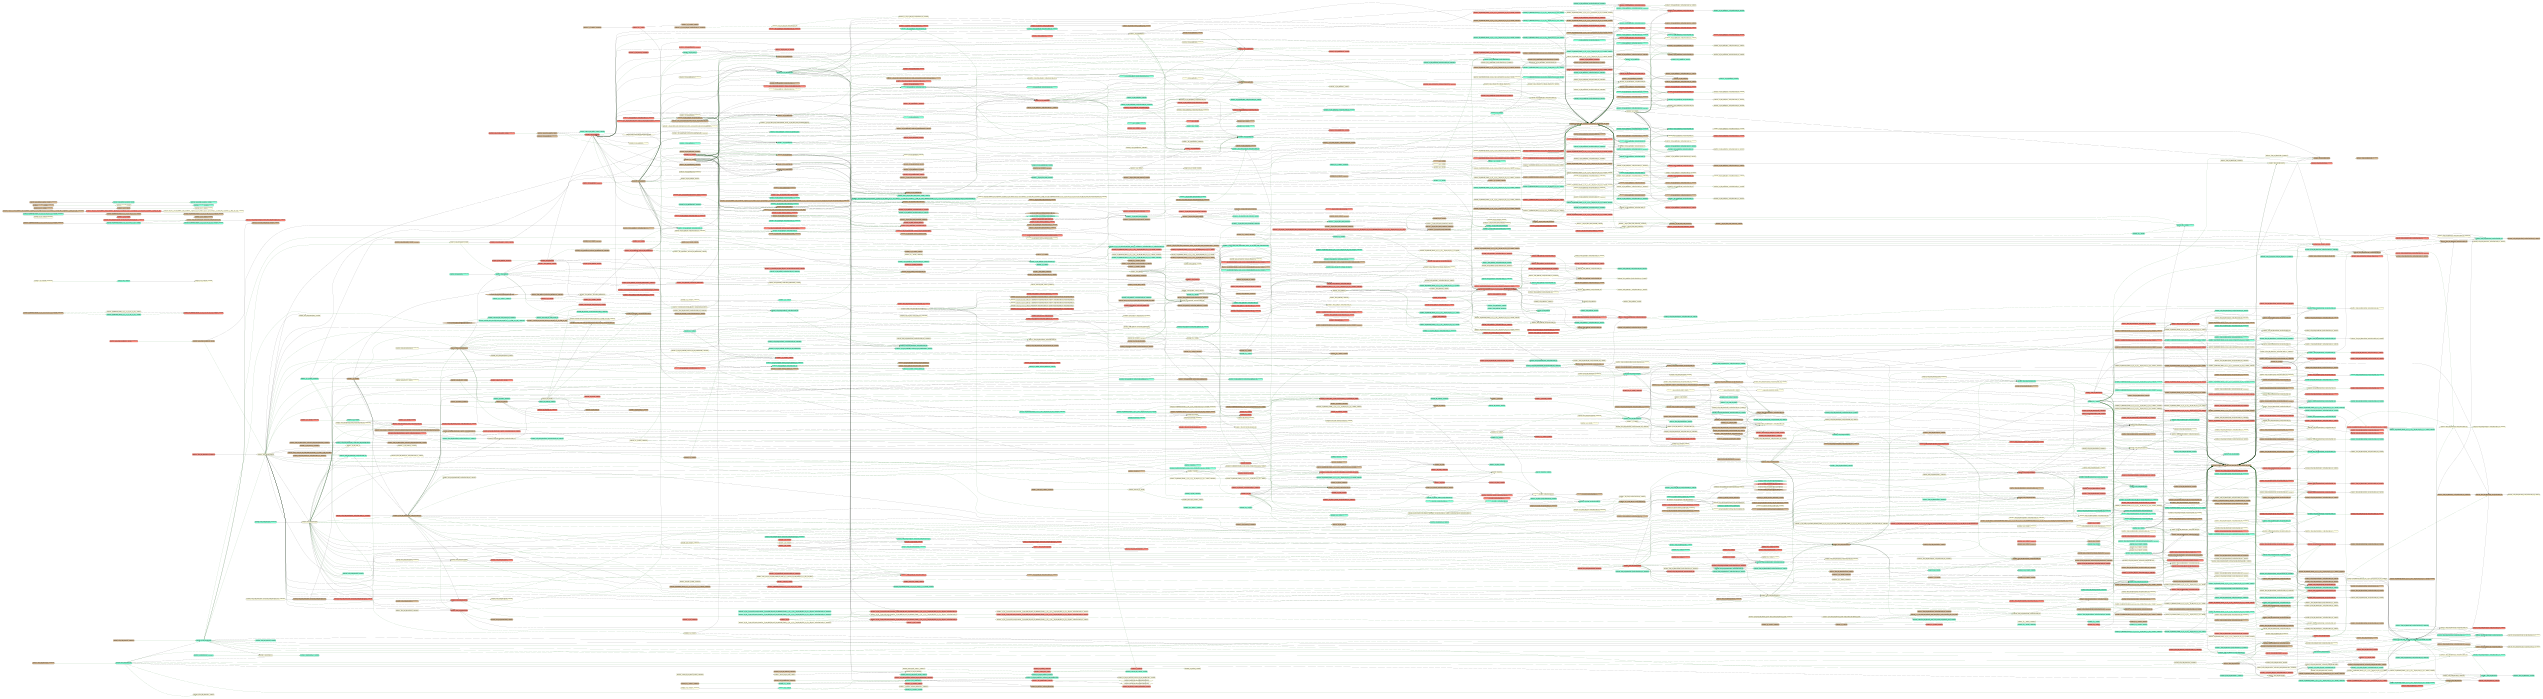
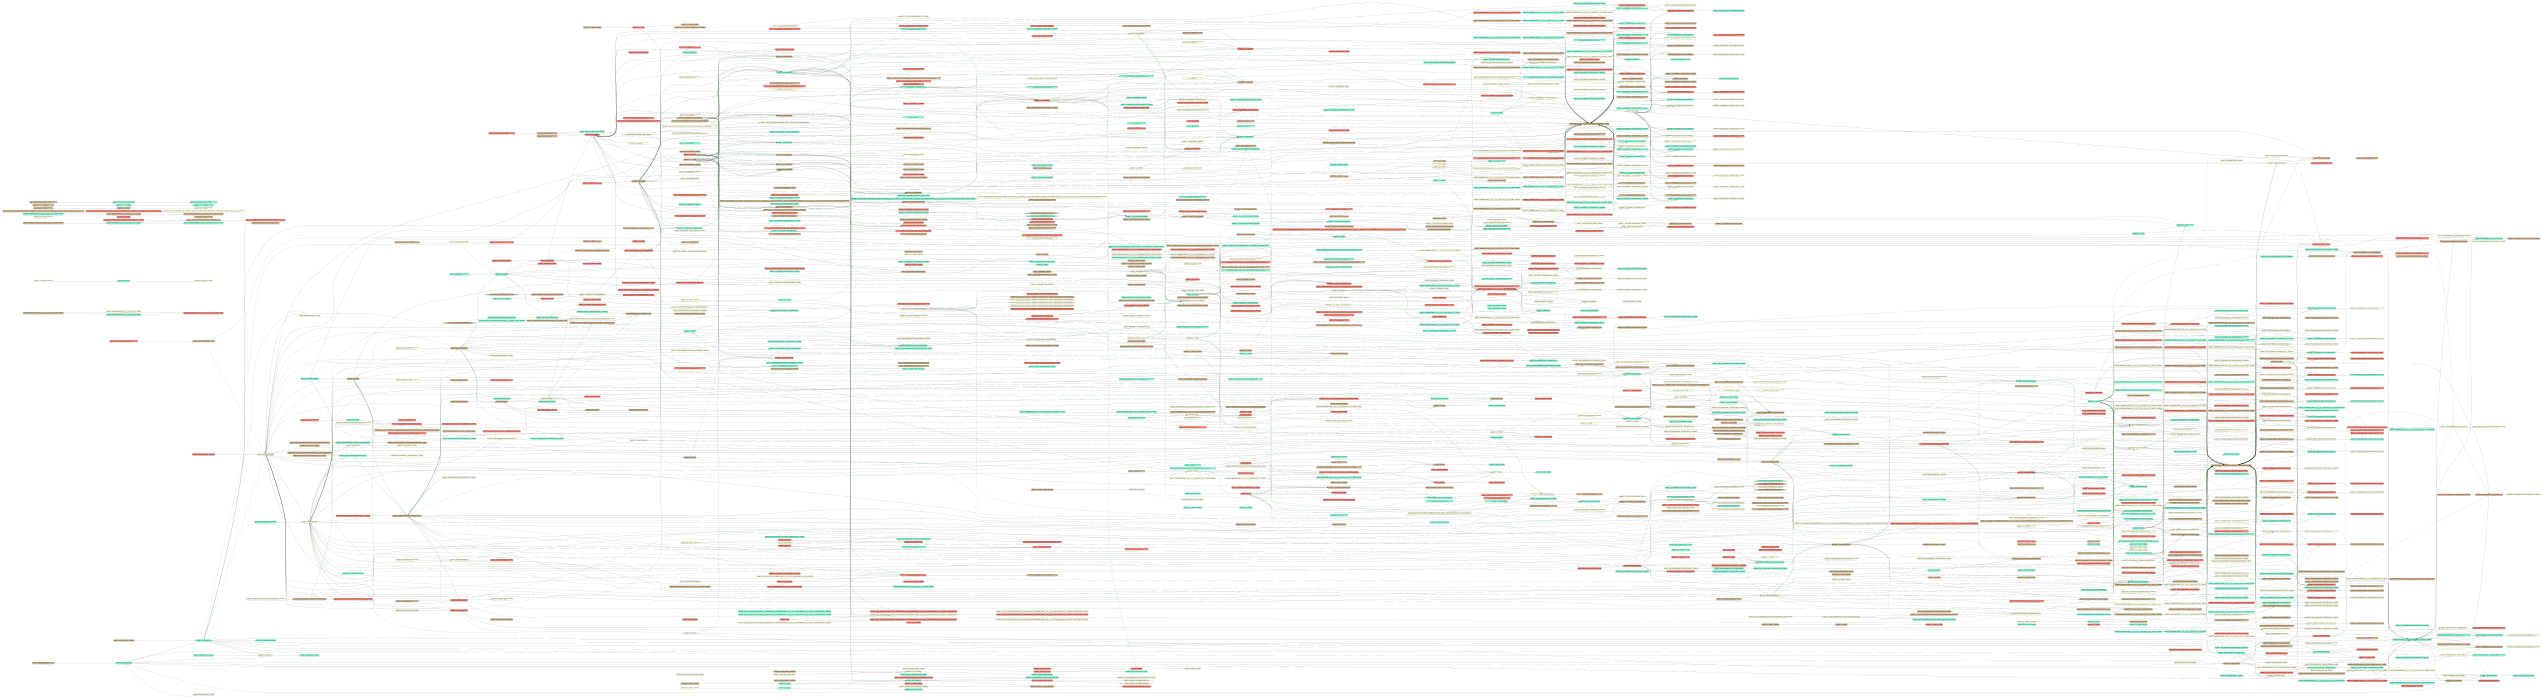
(1729, 92) -> (1729, 92)
(124, 205) -> (124, 205)
